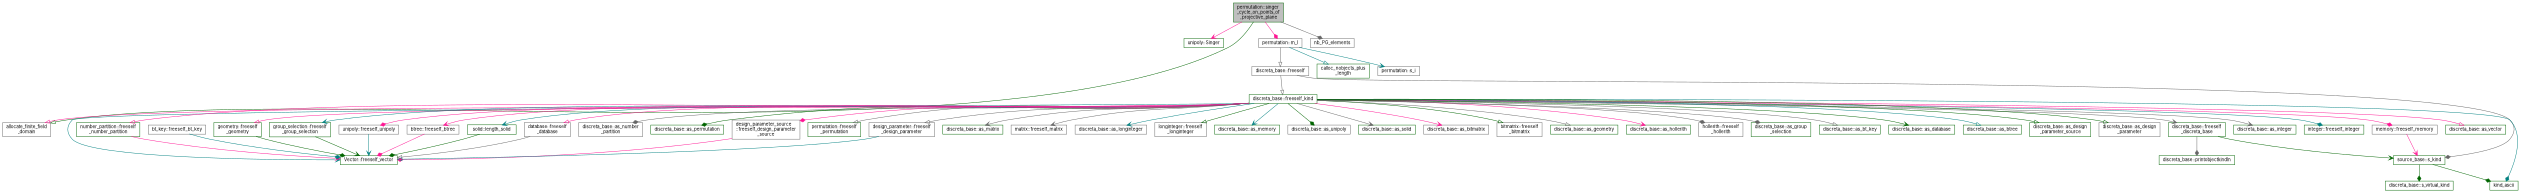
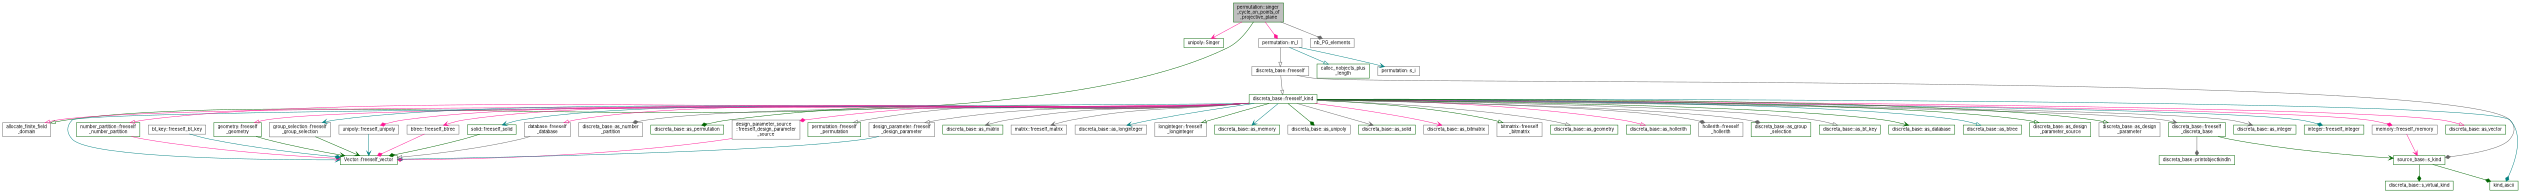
(1520, 108) -> (1520, 108)
(300, 130) -> (300, 130)
(492, 130) -> (492, 130)
(298, 147) -> (298, 147)
